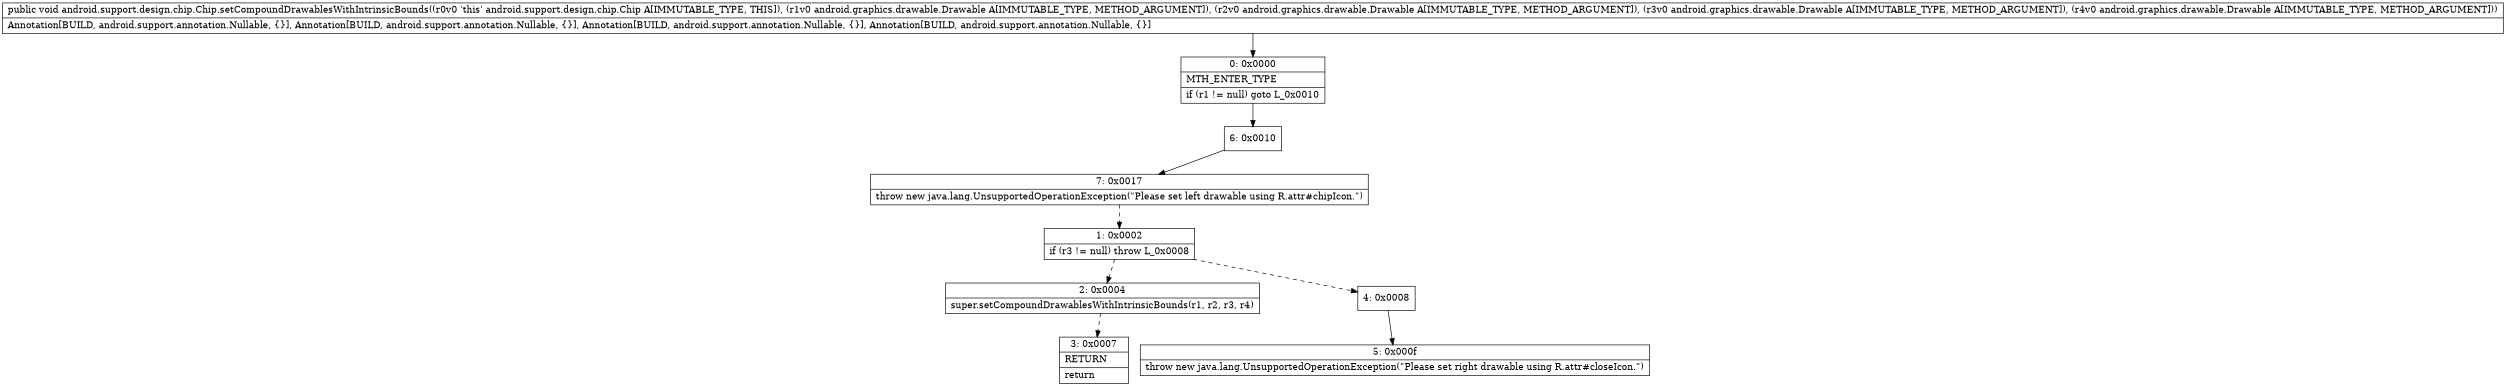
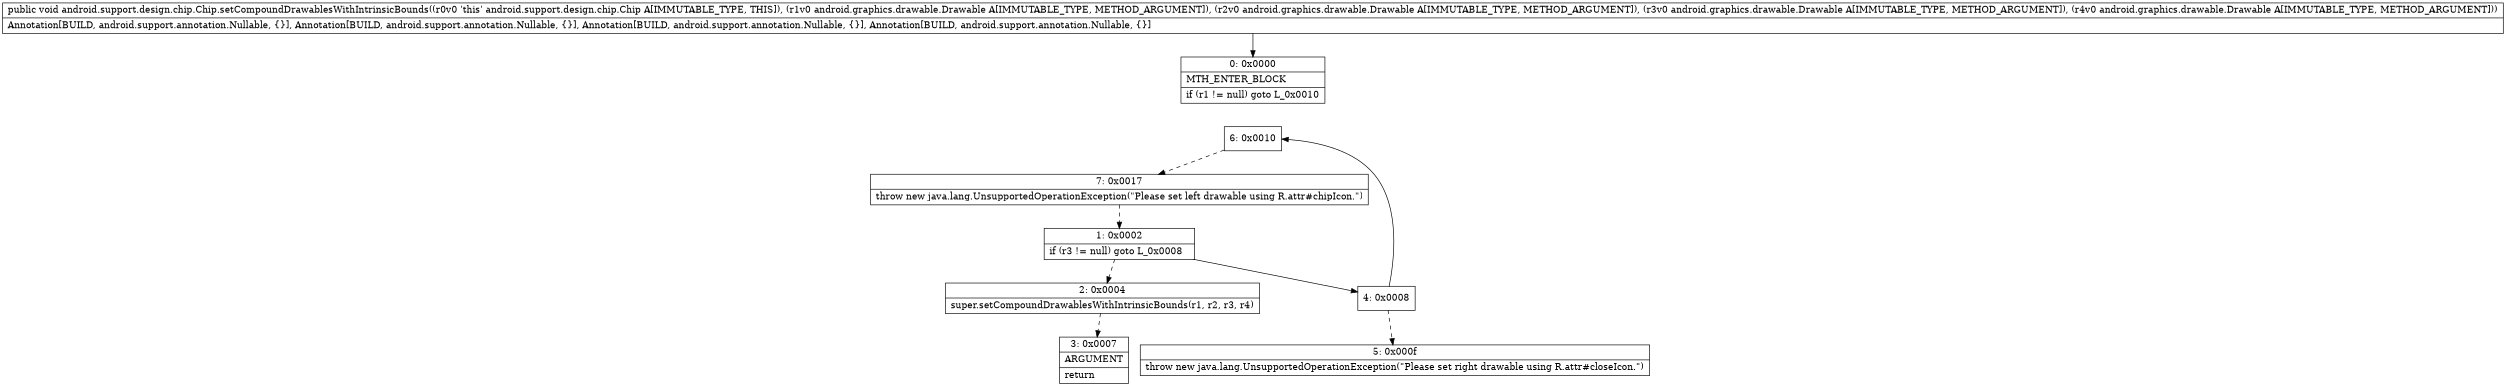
(1232, 79) -> (1236, 79)
(1253, 112) -> (1380, 183)
(1194, 161) -> (1194, 161)
(1119, 251) -> (1116, 251)
(1272, 275) -> (1272, 275)
(1390, 324) -> (1390, 324)
(1086, 360) -> (1094, 360)
